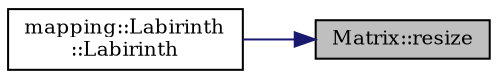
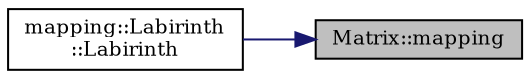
(403, 39) -> (419, 39)
